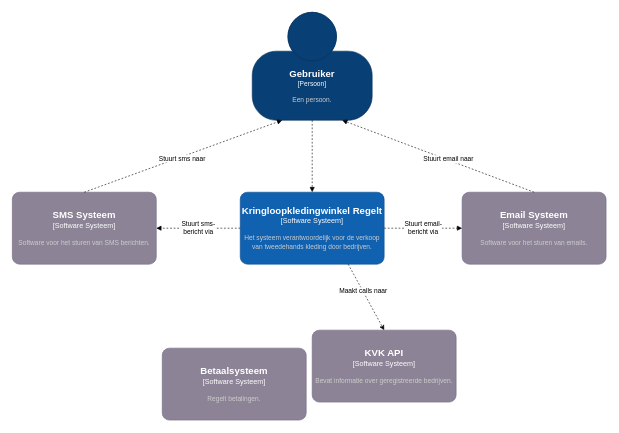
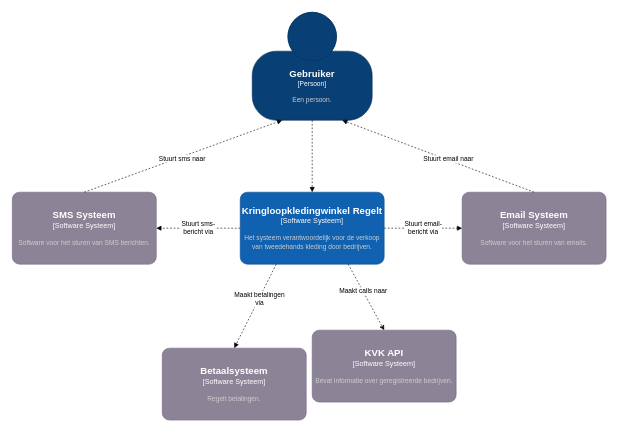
none -> (255, 306)
